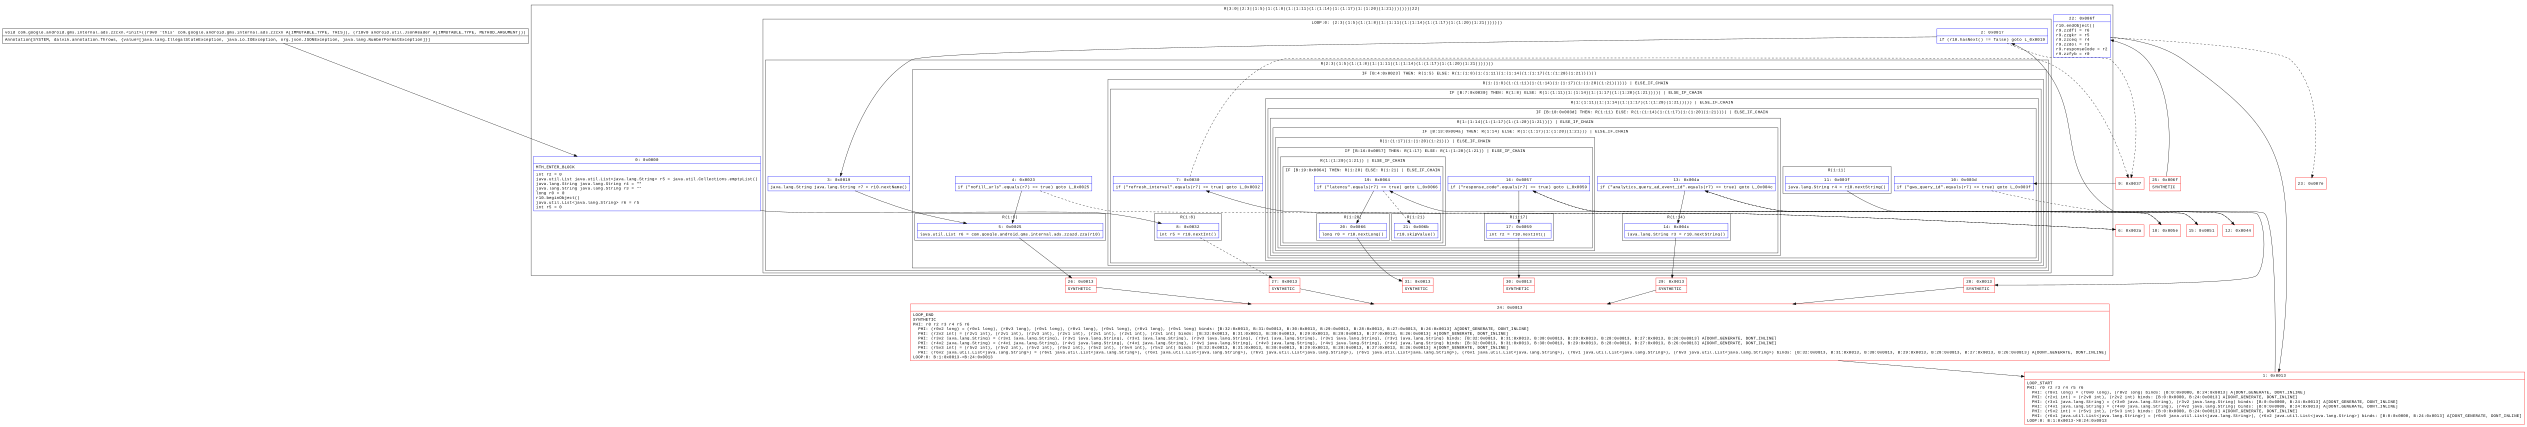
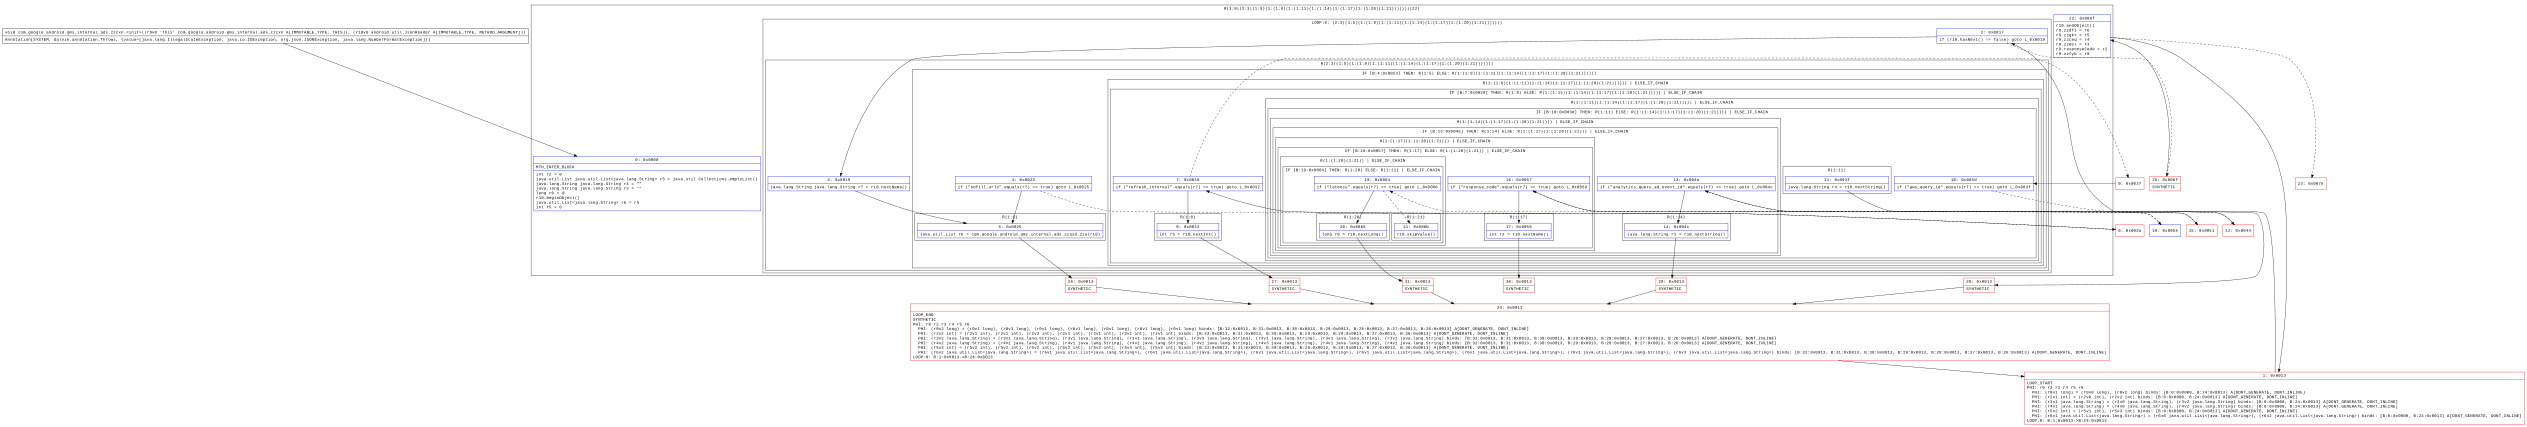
(2116, 66) -> (2136, 59)
(1777, 212) -> (1777, 212)
(900, 213) -> (1188, 205)
(2165, 231) -> (2165, 231)
(1518, 234) -> (1519, 234)
(1235, 257) -> (1235, 257)
none -> (1441, 298)
